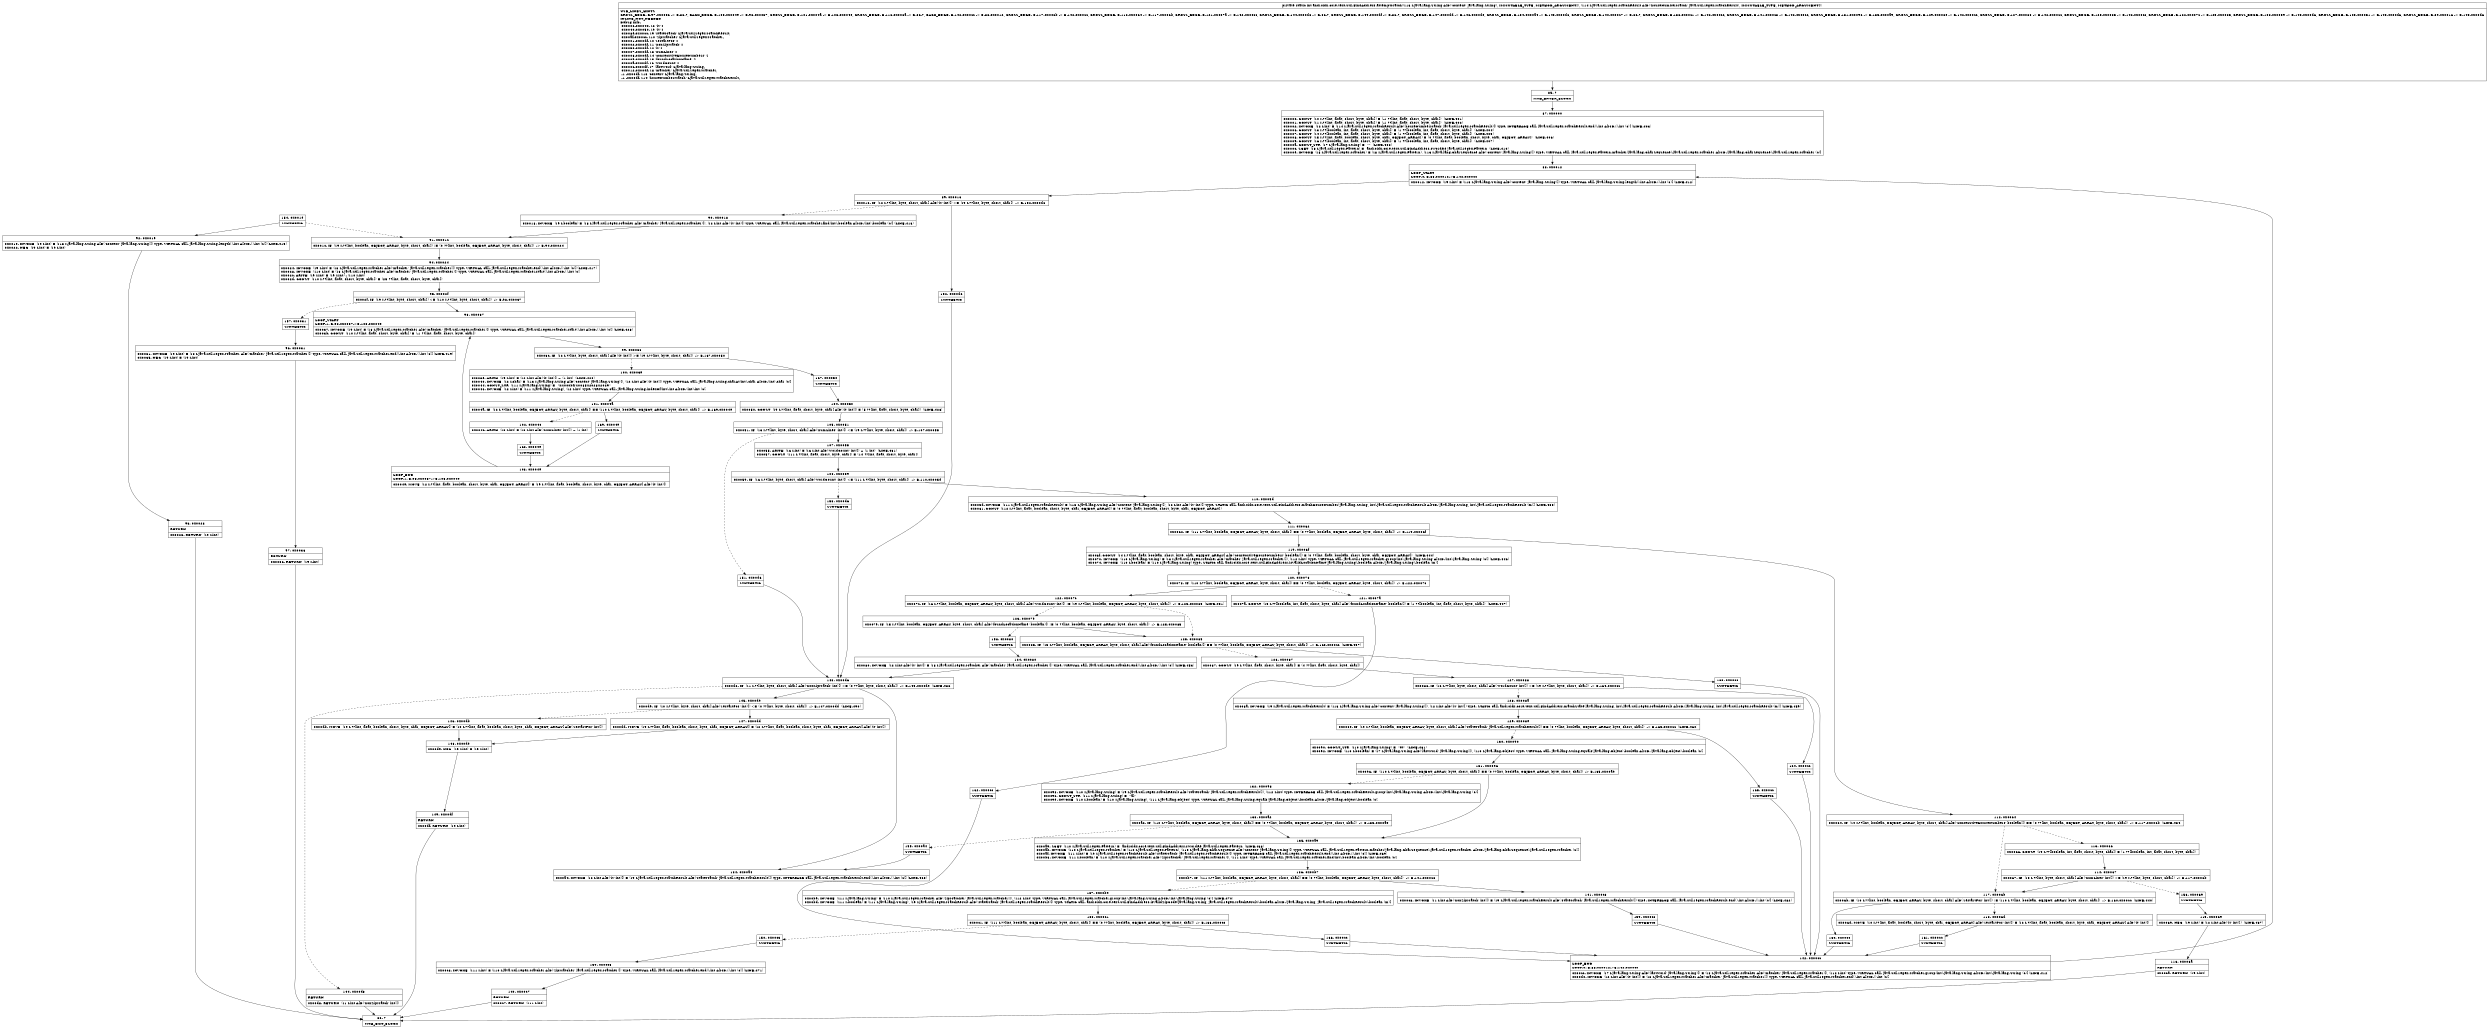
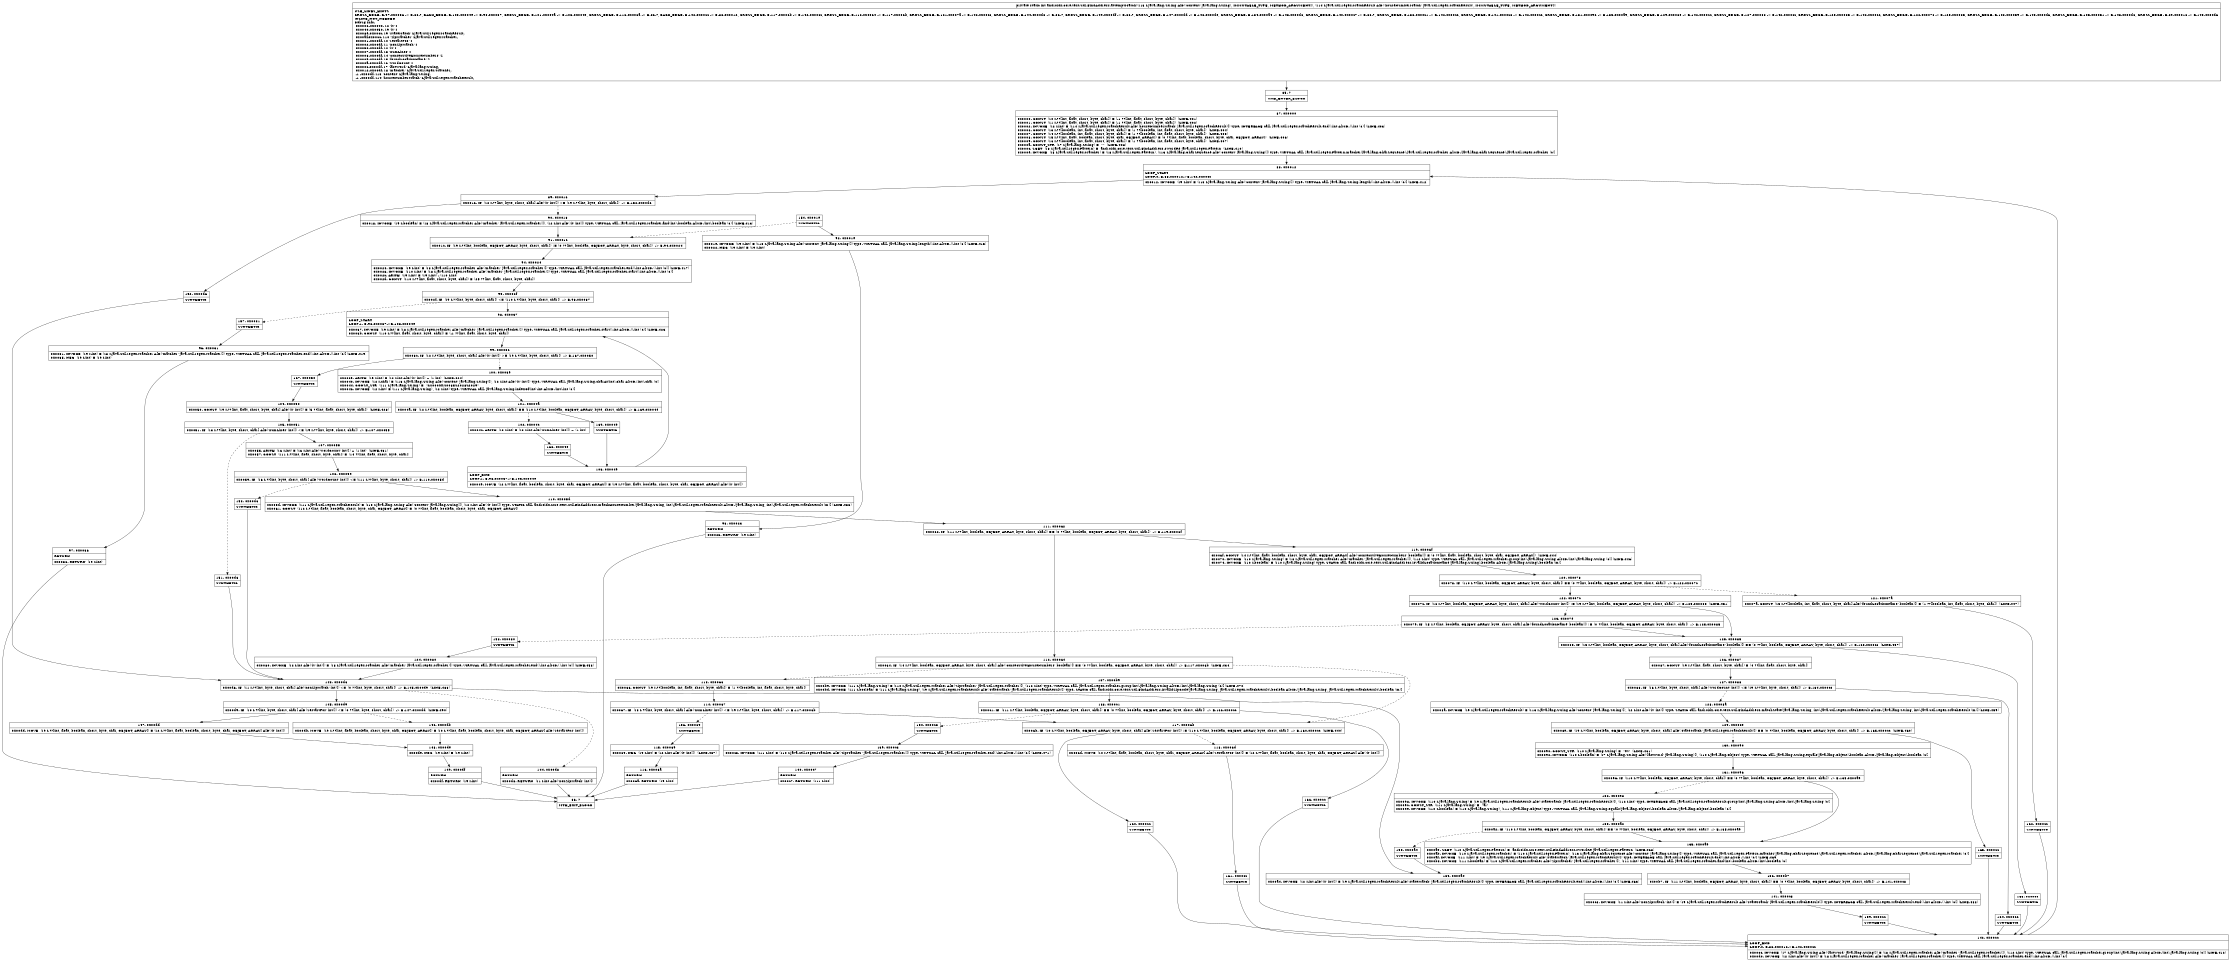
(1174, 611) -> (1713, 611)
(1213, 885) -> none
